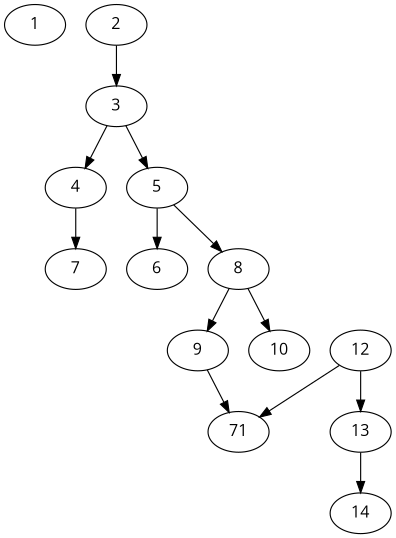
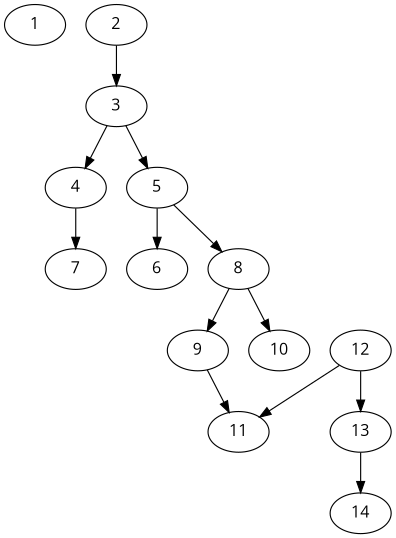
(239, 432) -> (239, 432)
